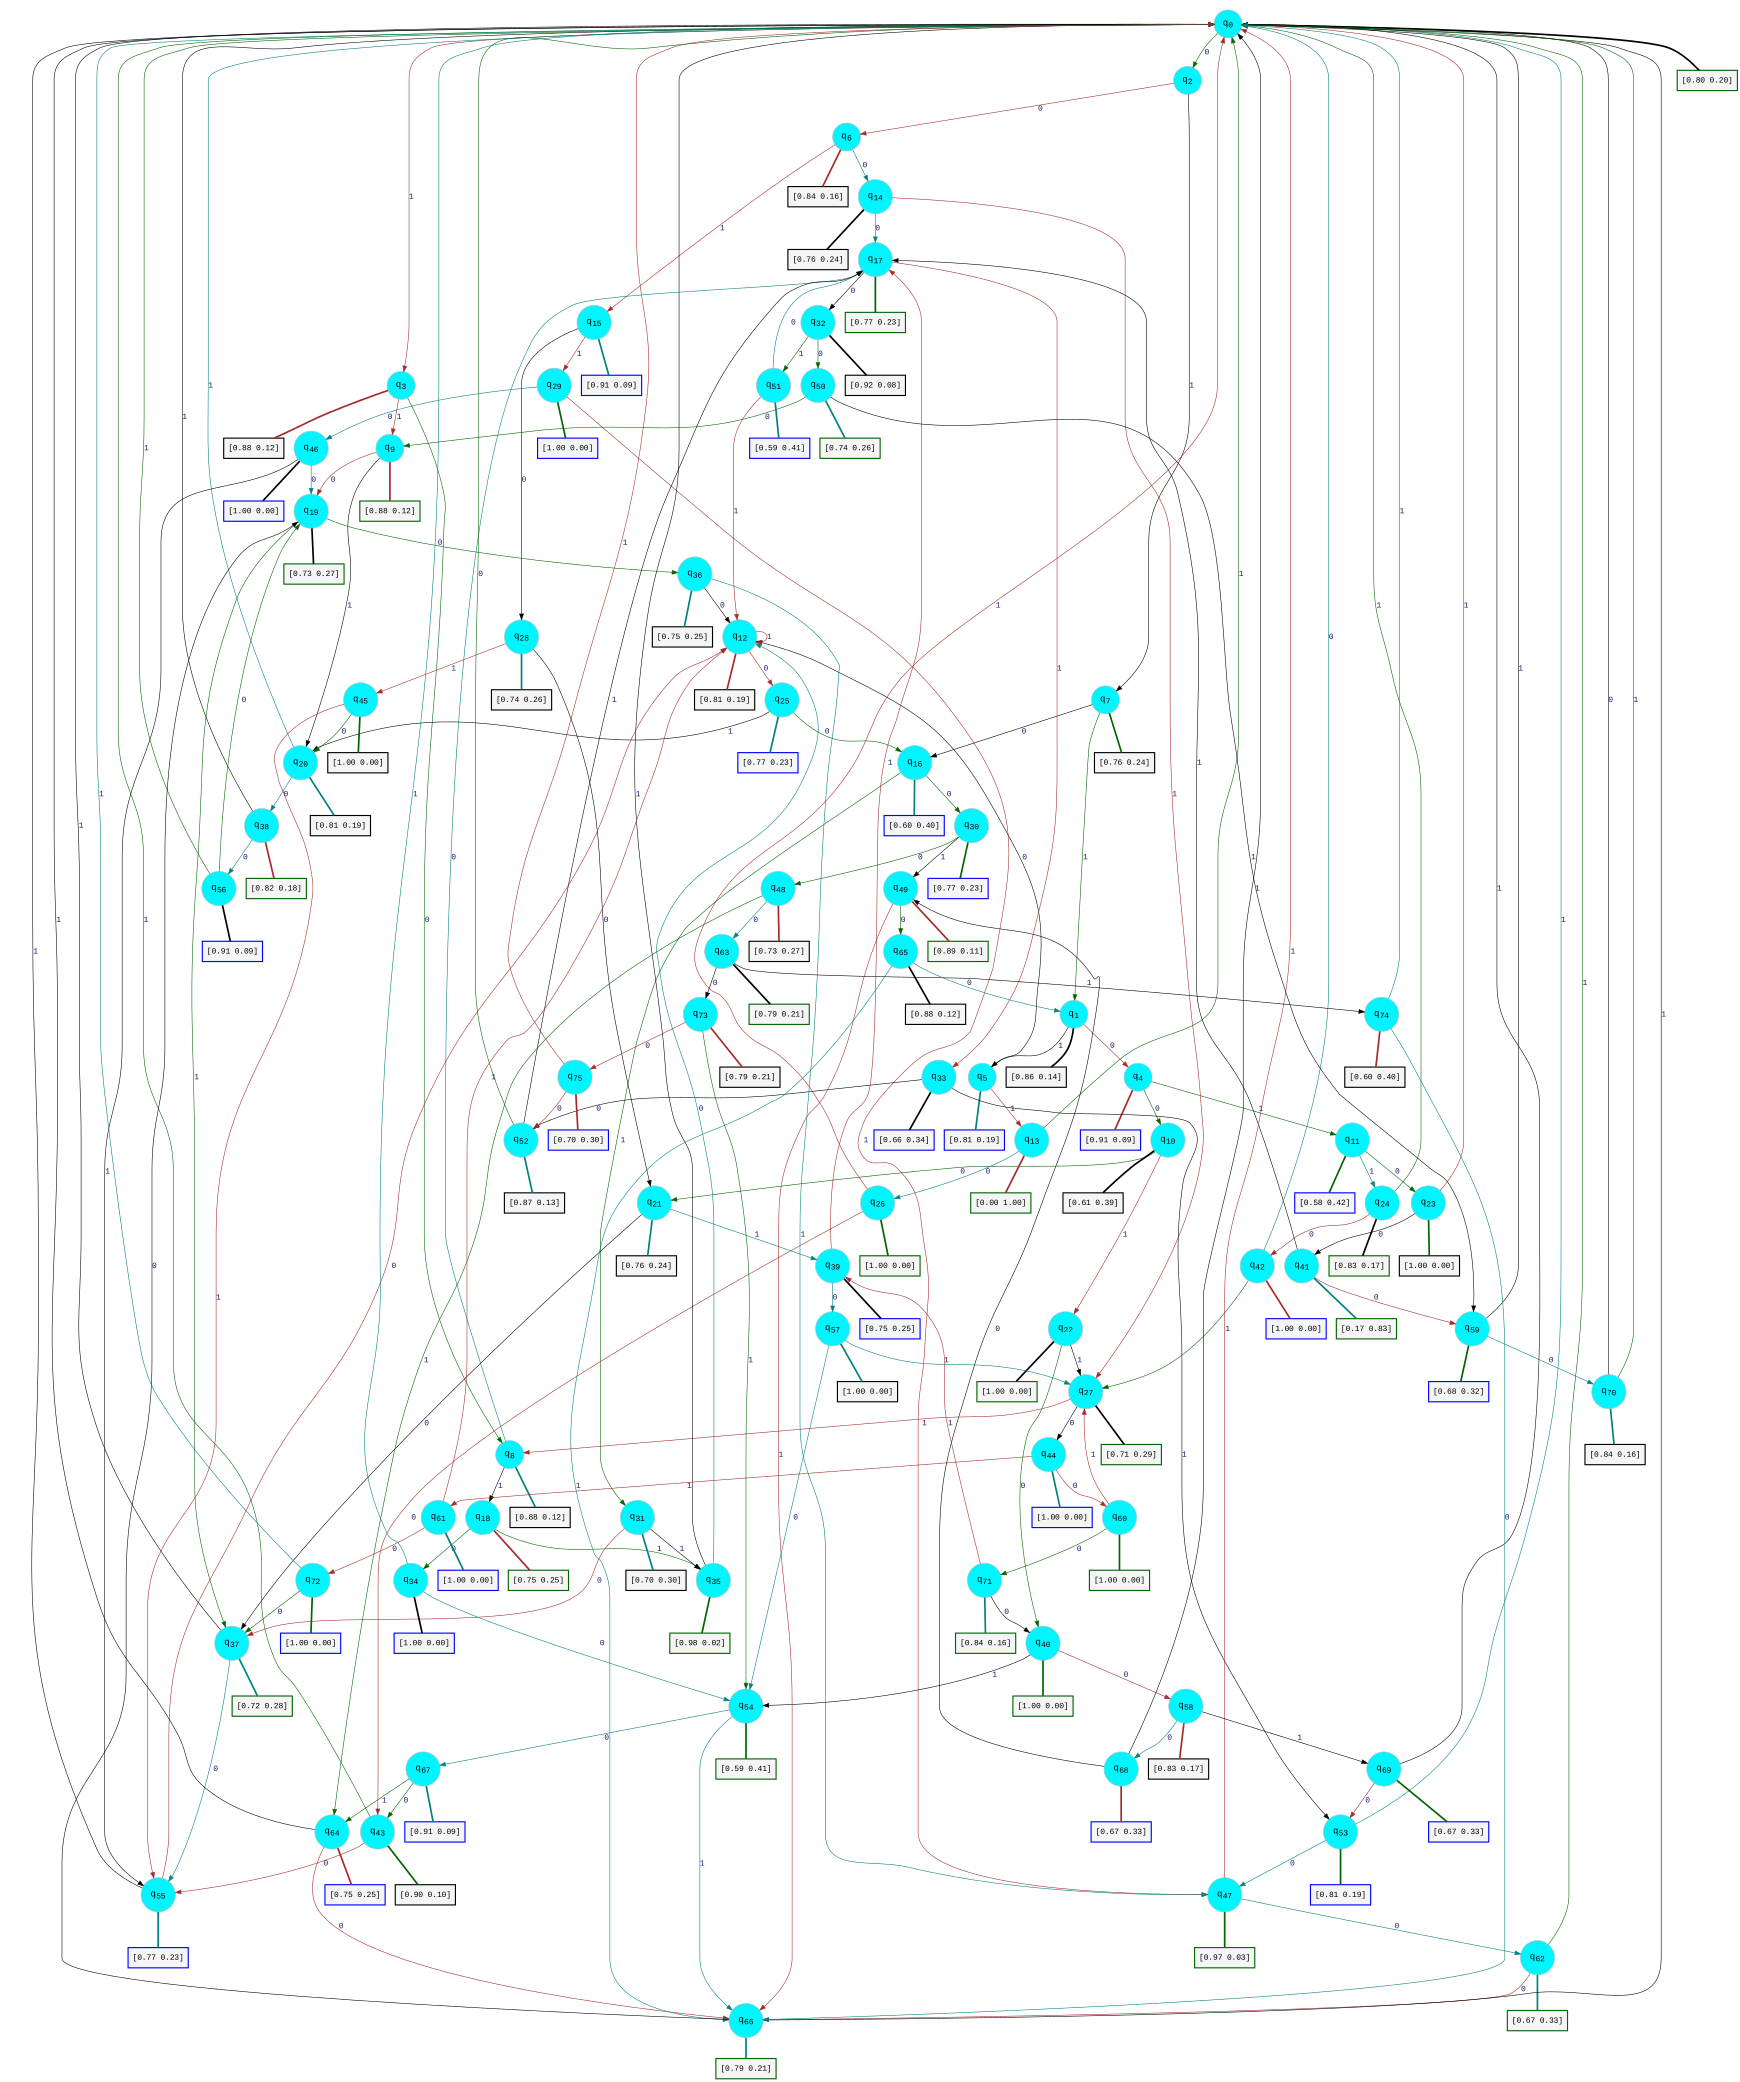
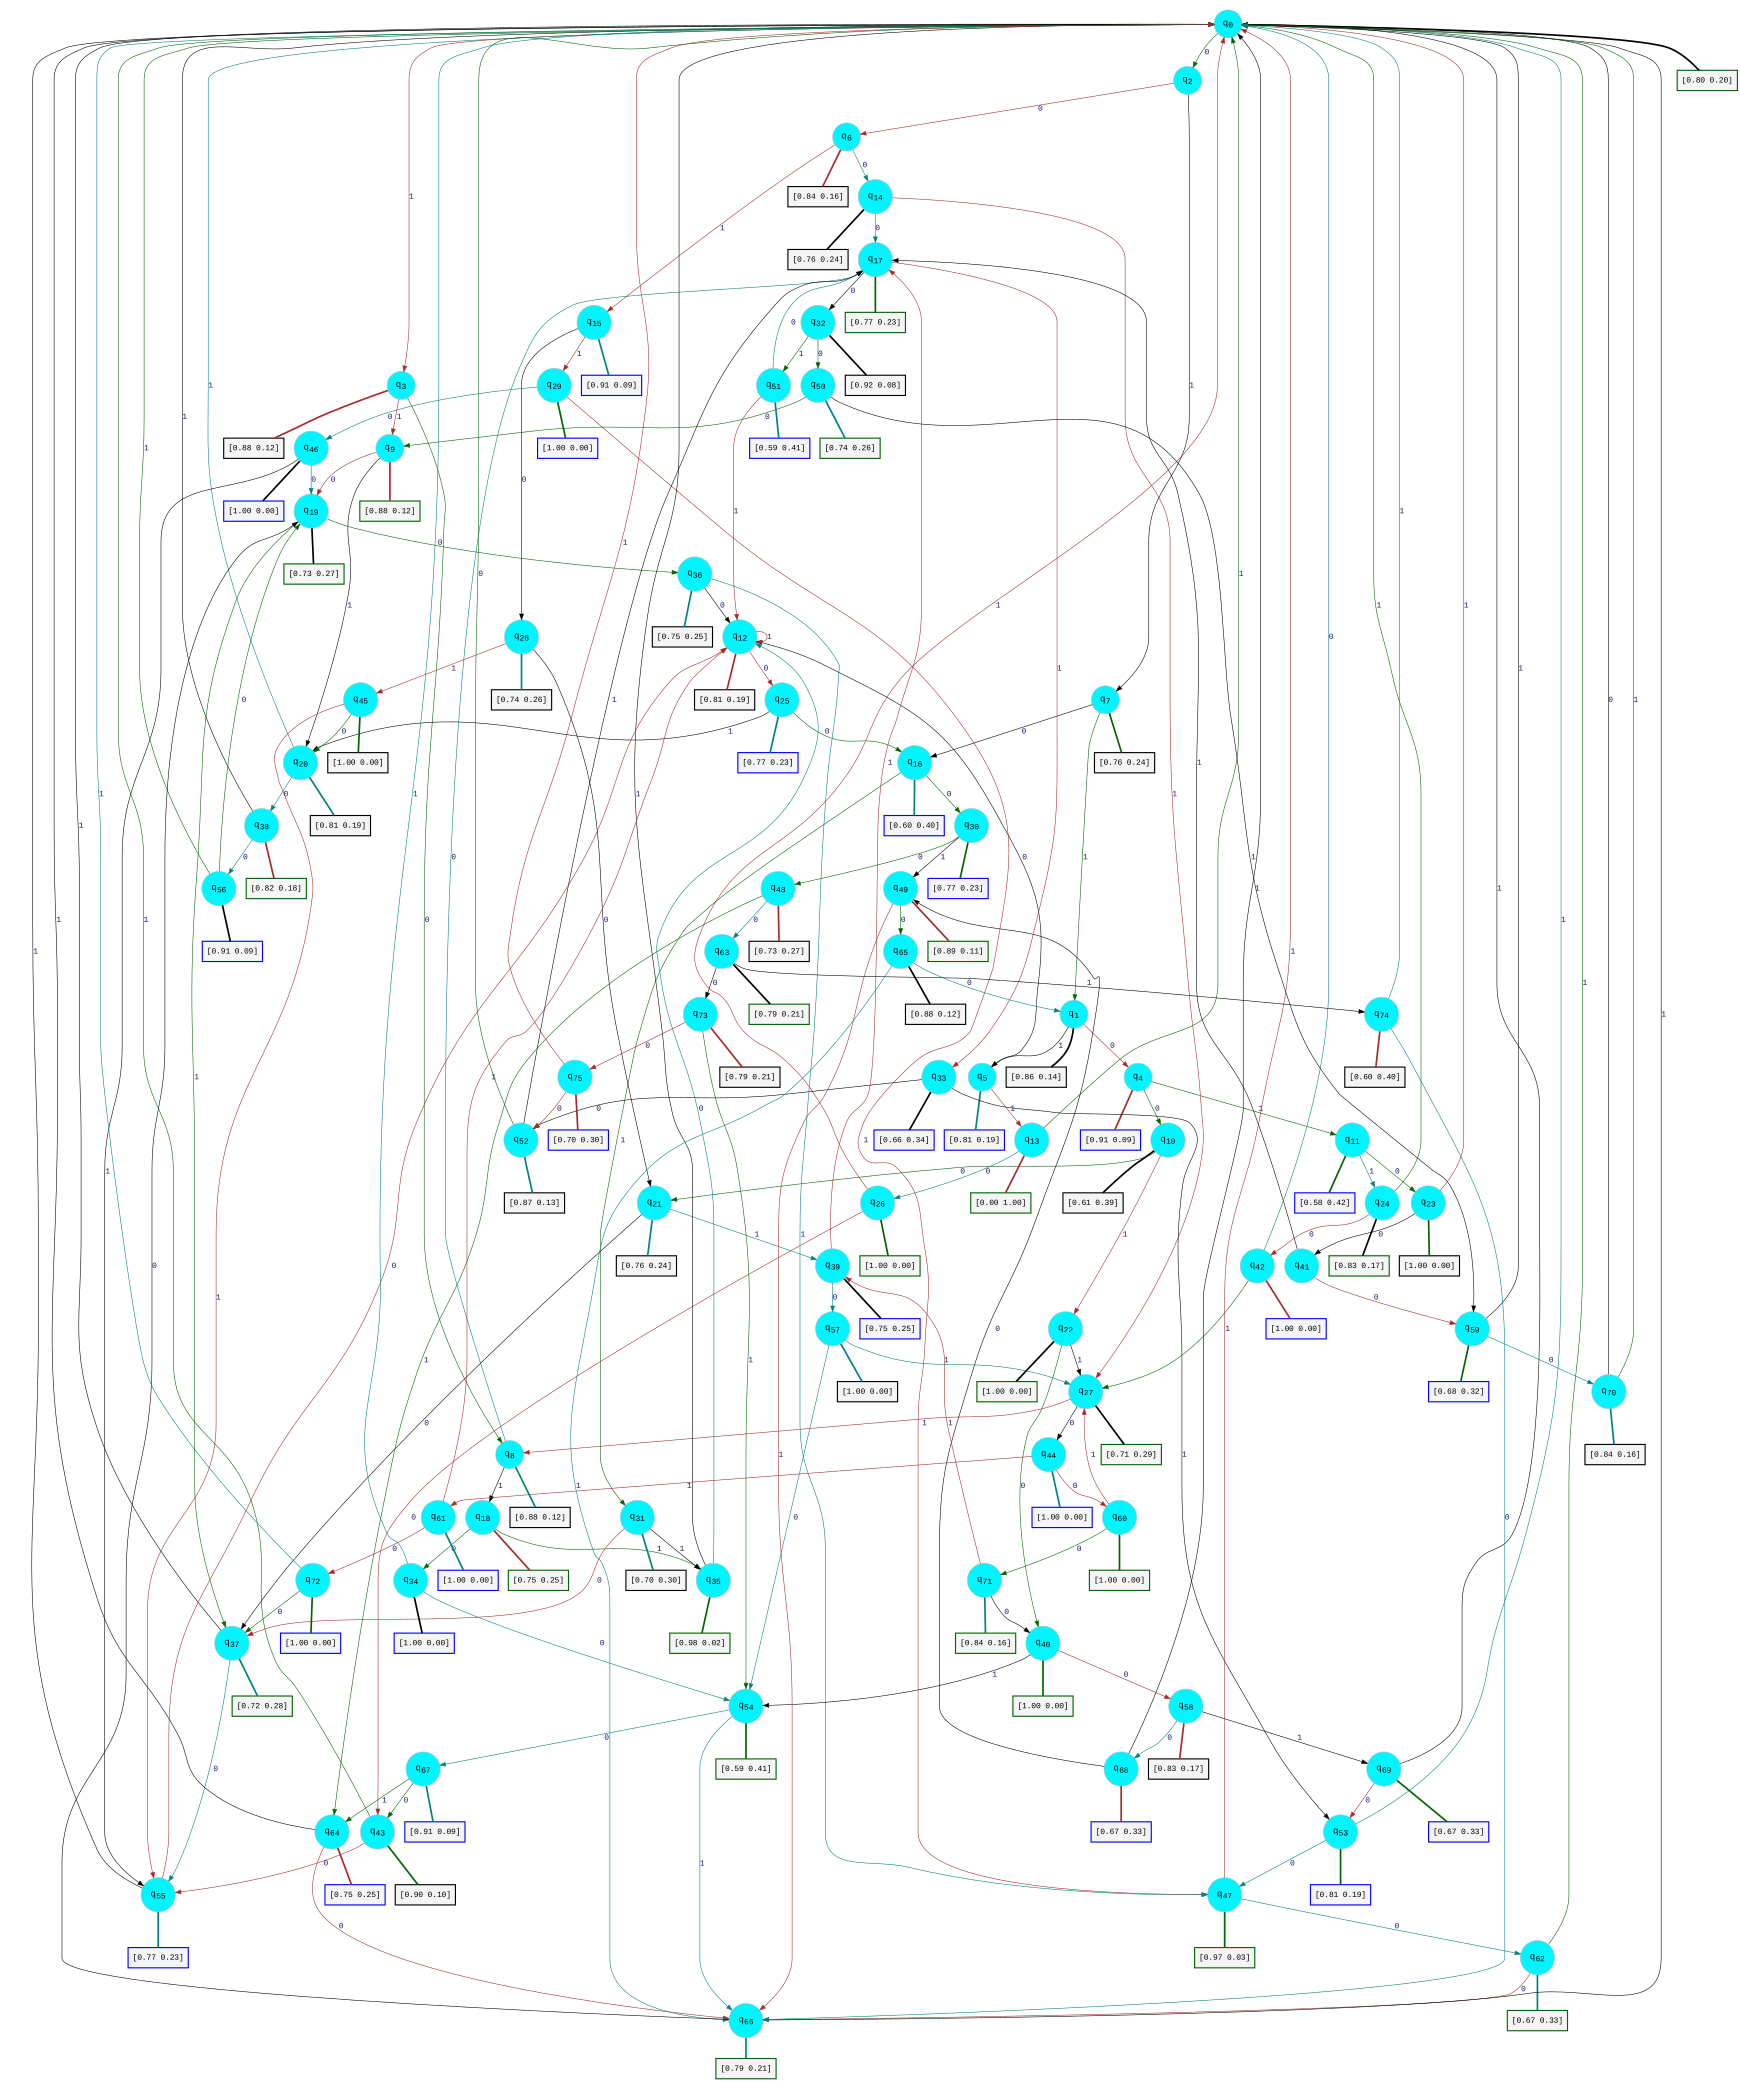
(1366, 1329) -> none
